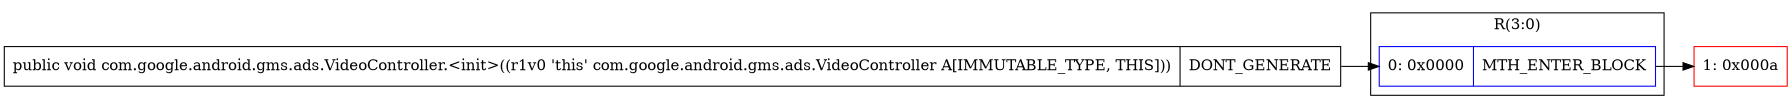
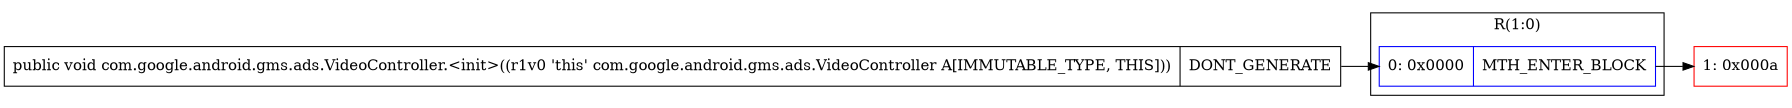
(1517, 25) -> (1517, 25)
